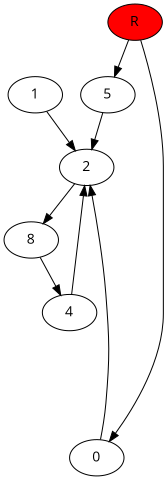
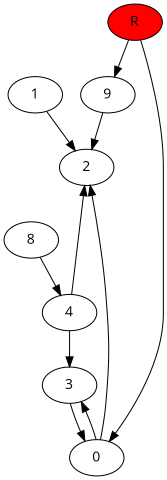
(108, 95) -> (108, 95)
(62, 200) -> none
none -> (70, 385)
